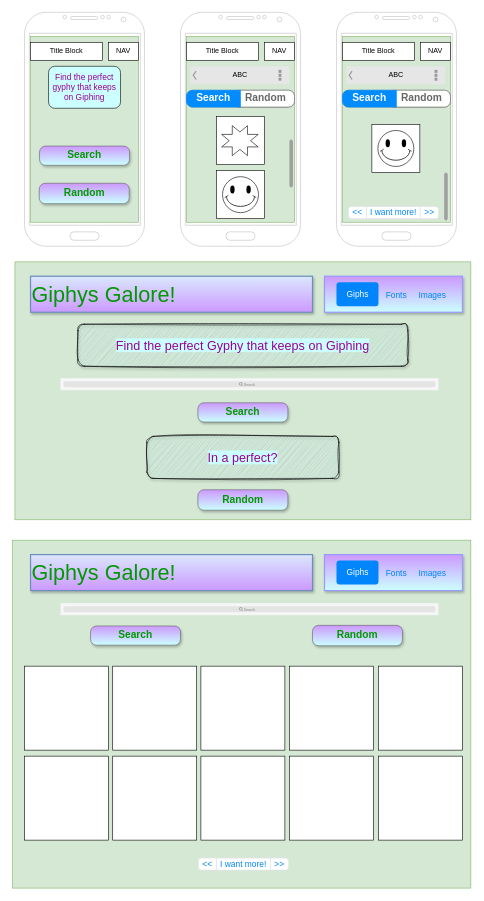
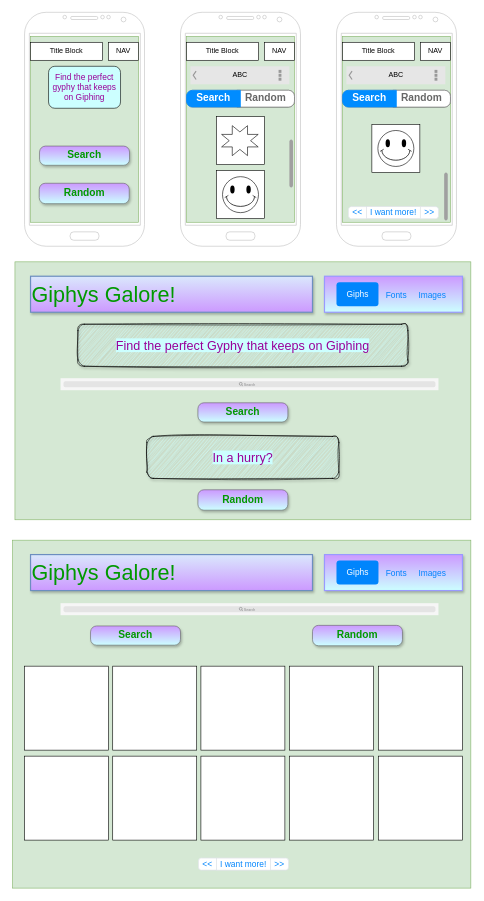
(243, 458) -> (243, 458)
